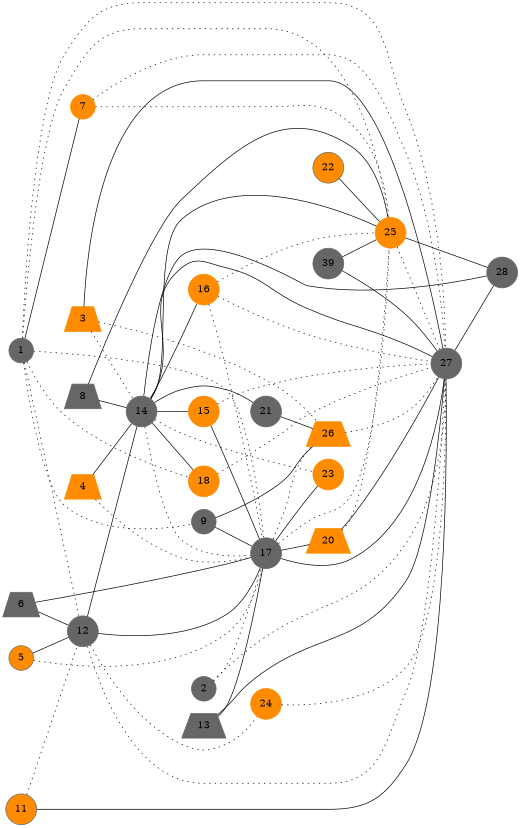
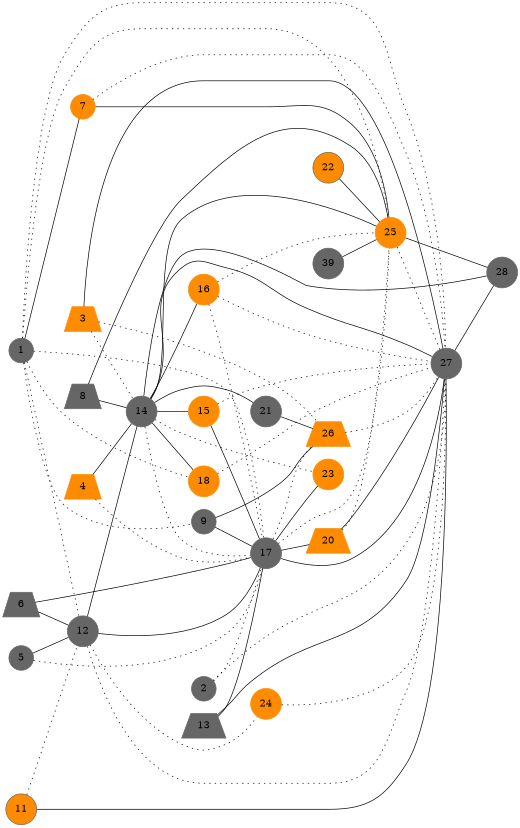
(277, 107) -> (277, 107)
(395, 305) -> none
(21, 658) -> (21, 658)
